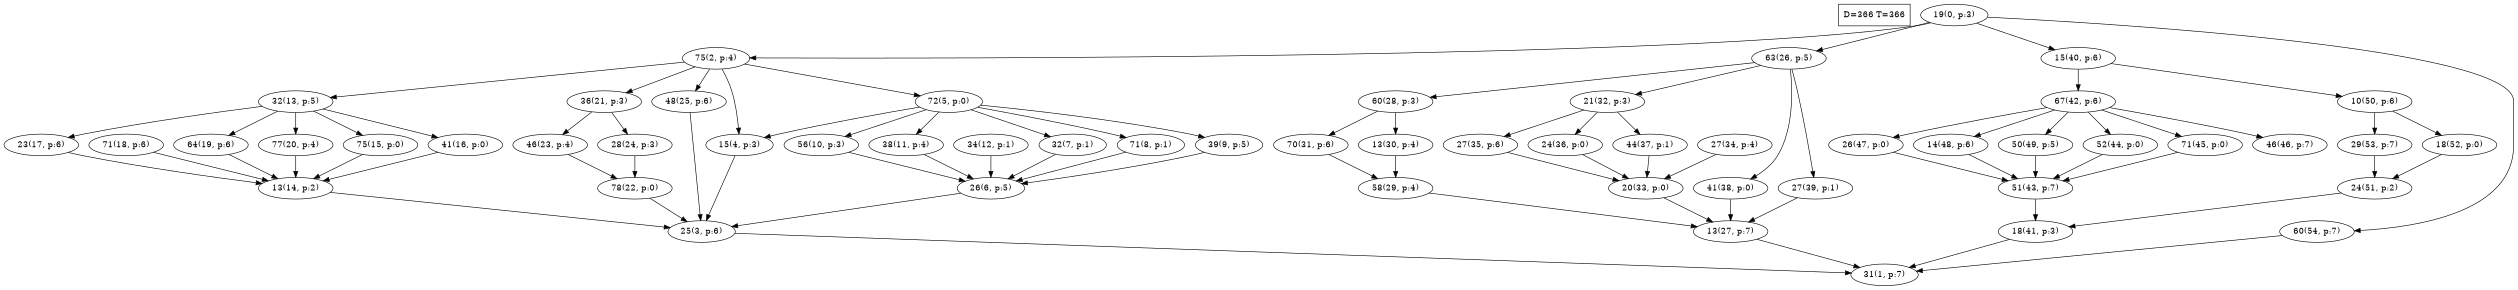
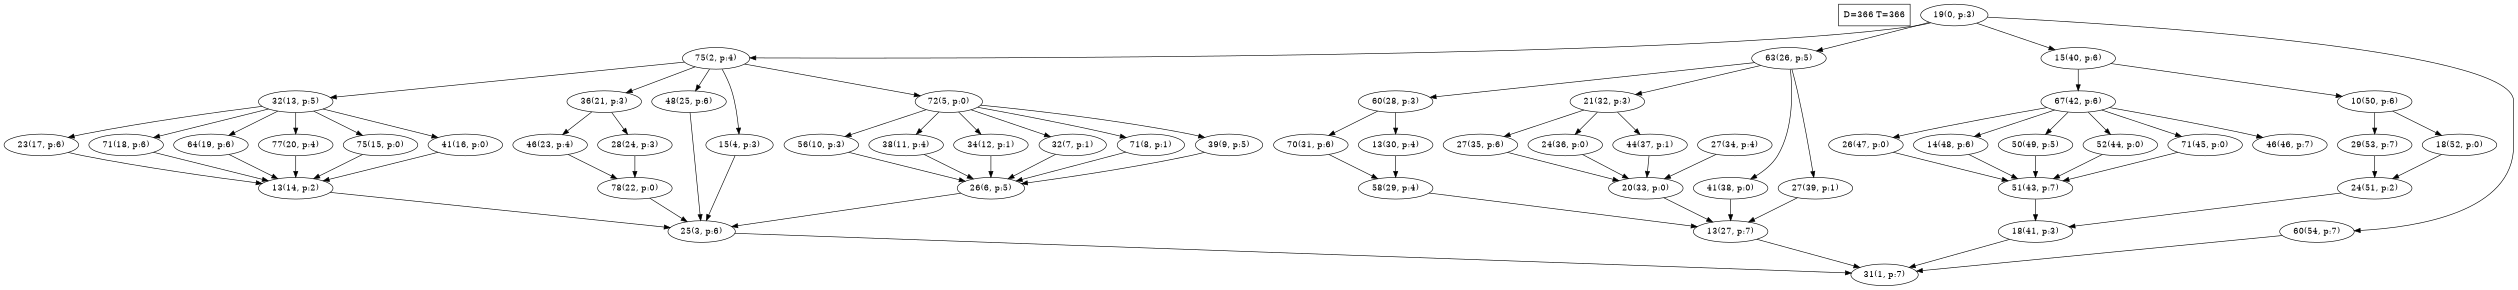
(845, 121) -> (968, 121)
none -> (214, 123)
